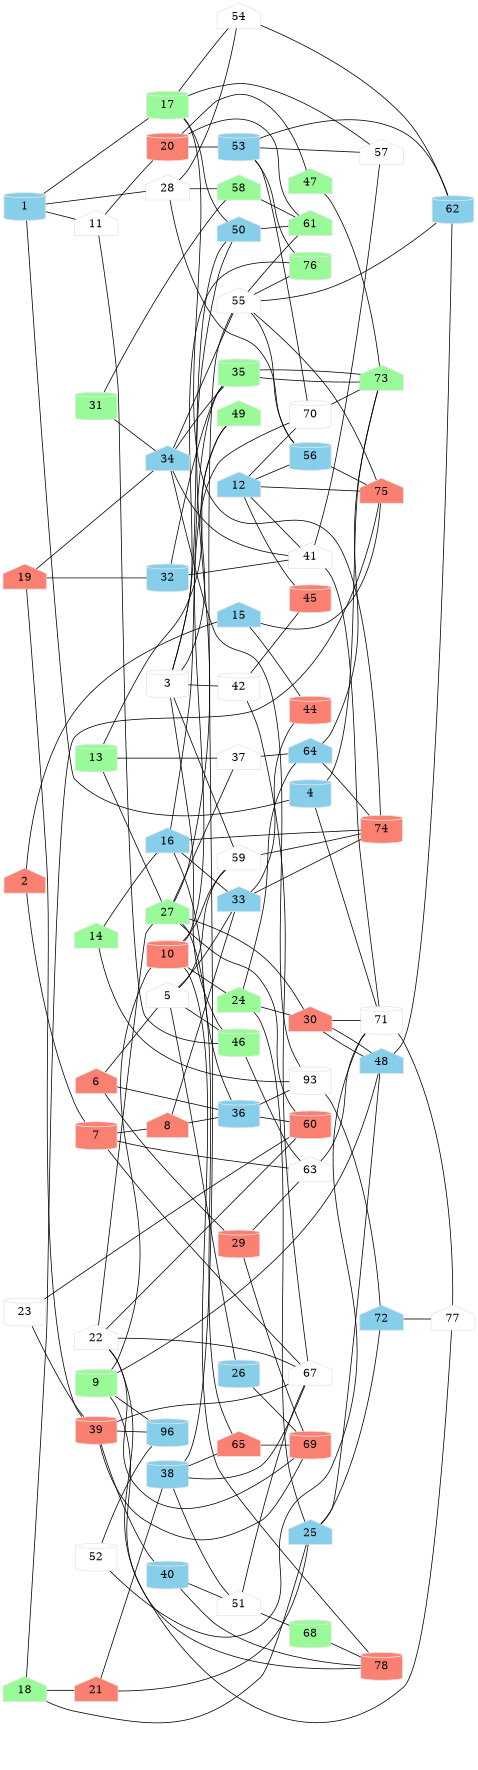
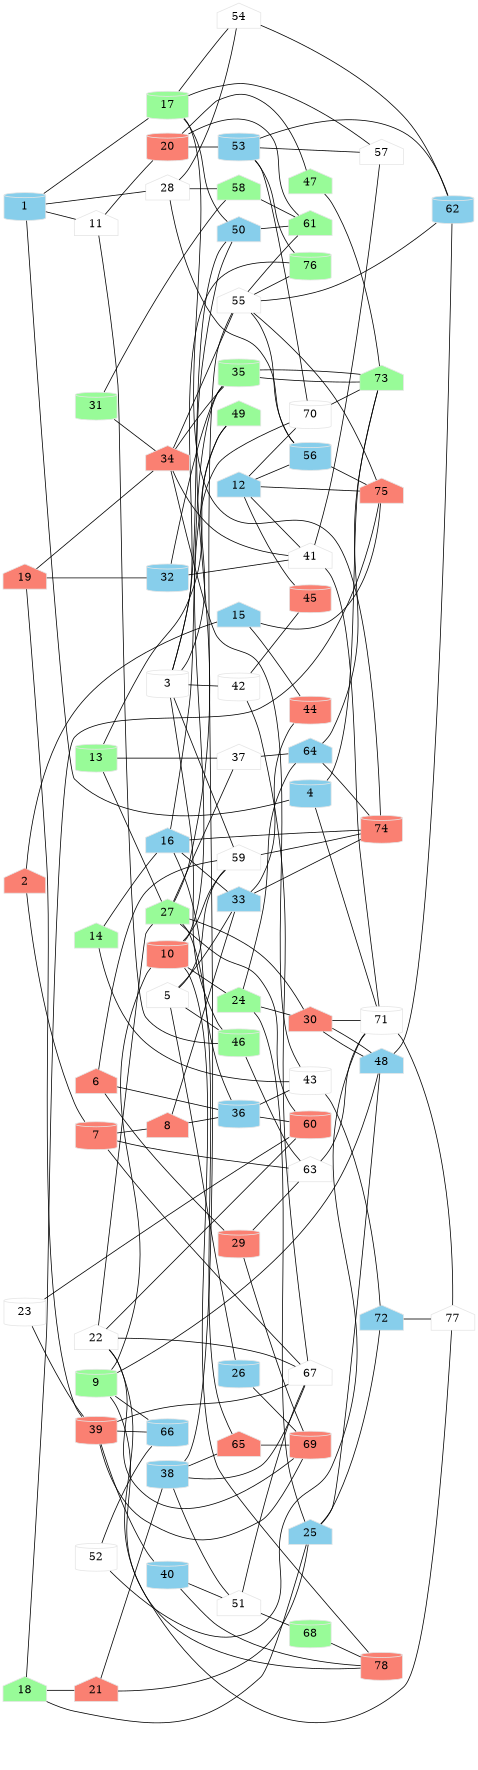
(168, 460) -> (168, 460)
(140, 1029) -> (125, 940)
(310, 1081) -> (310, 1081)
(168, 1433) -> (168, 1433)
